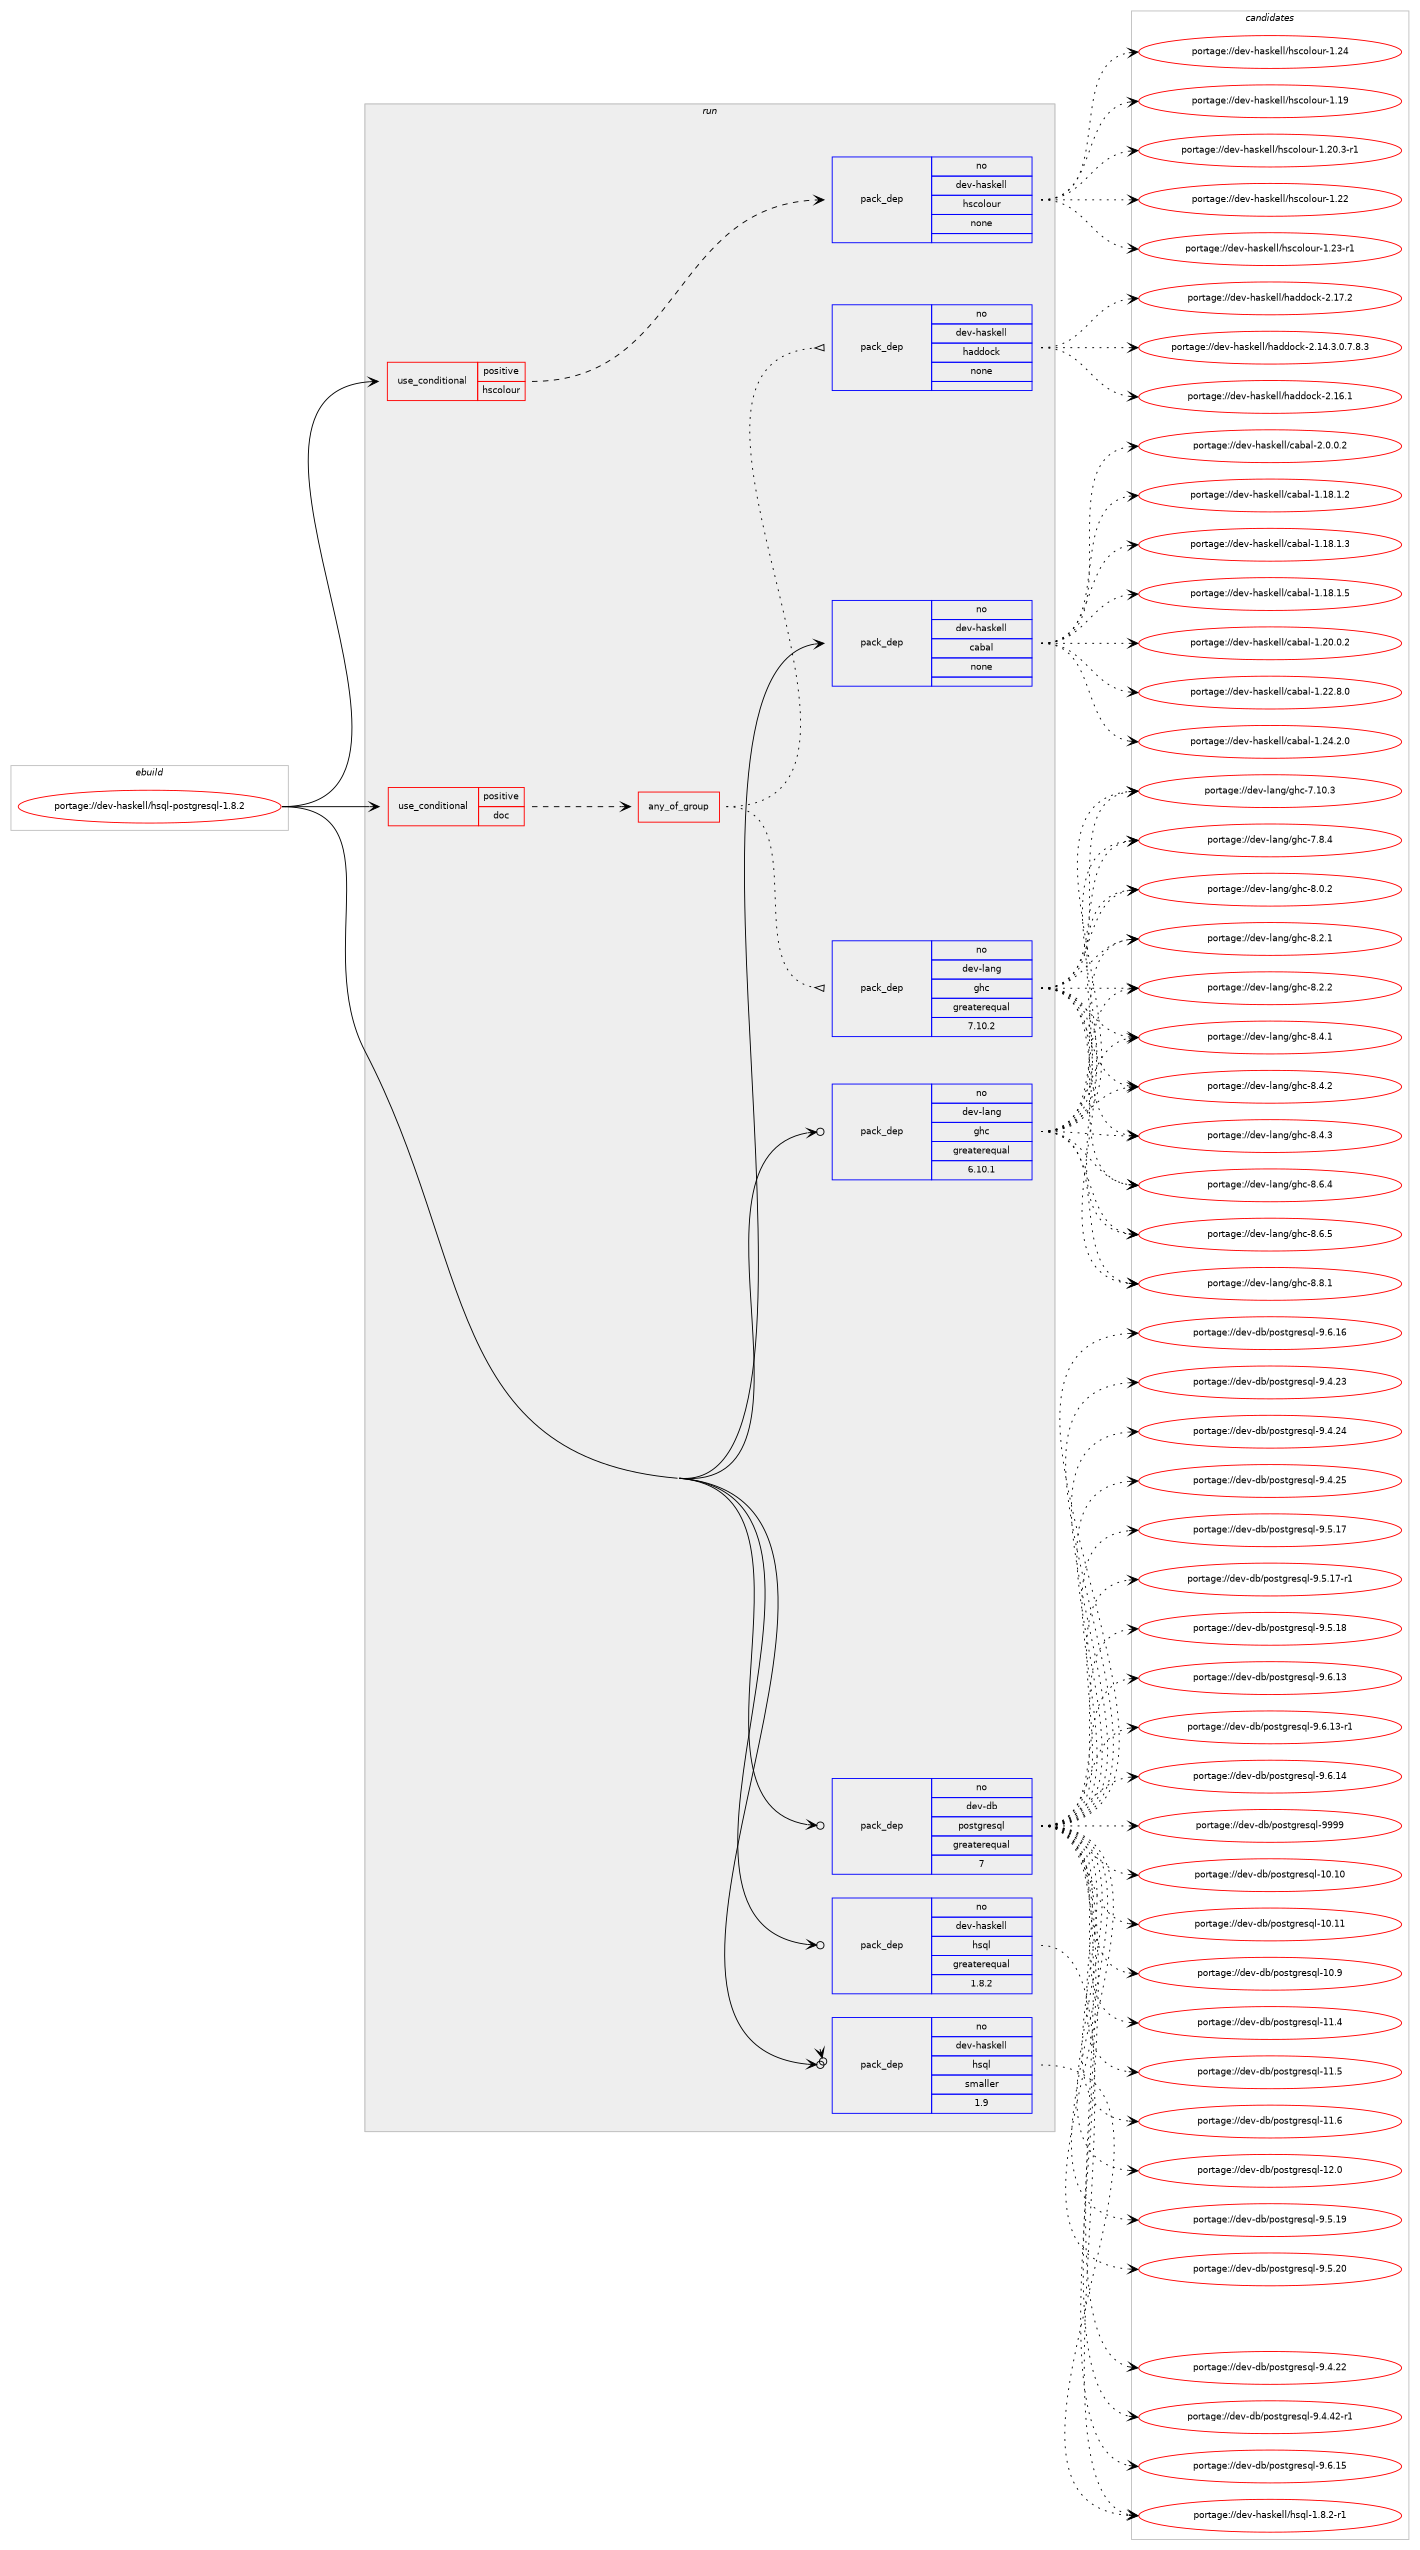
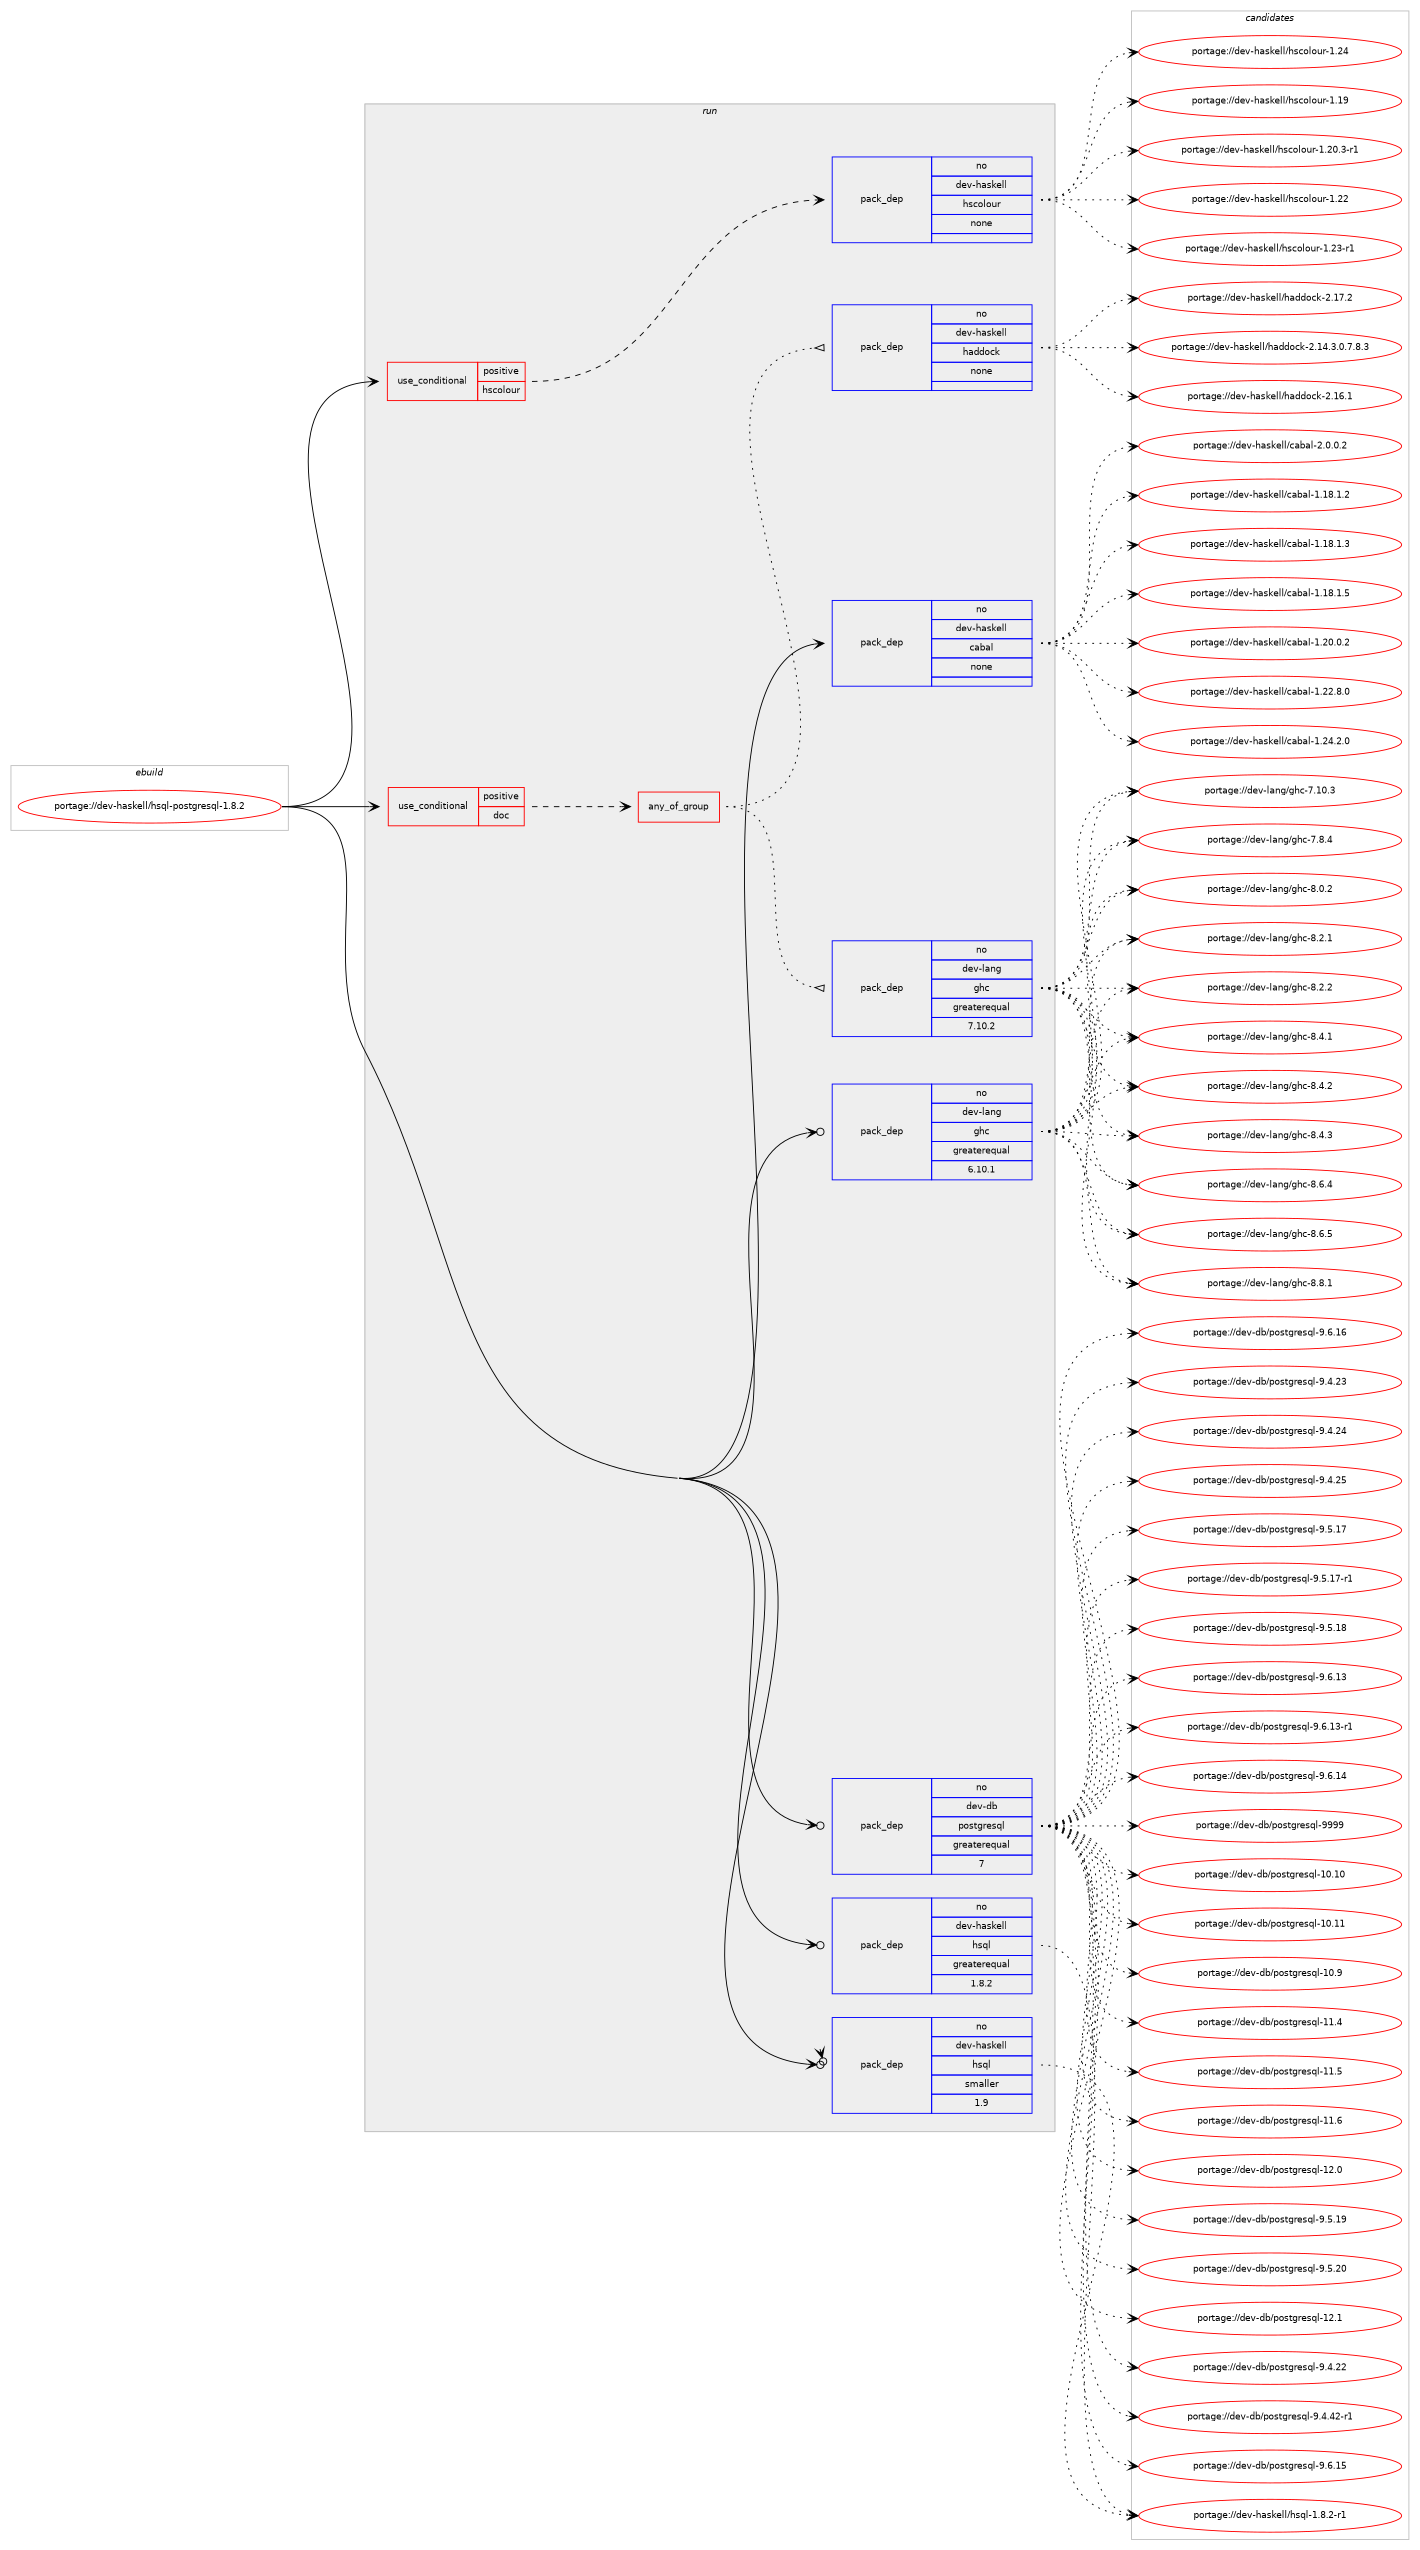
none -> (1270, 2319)
